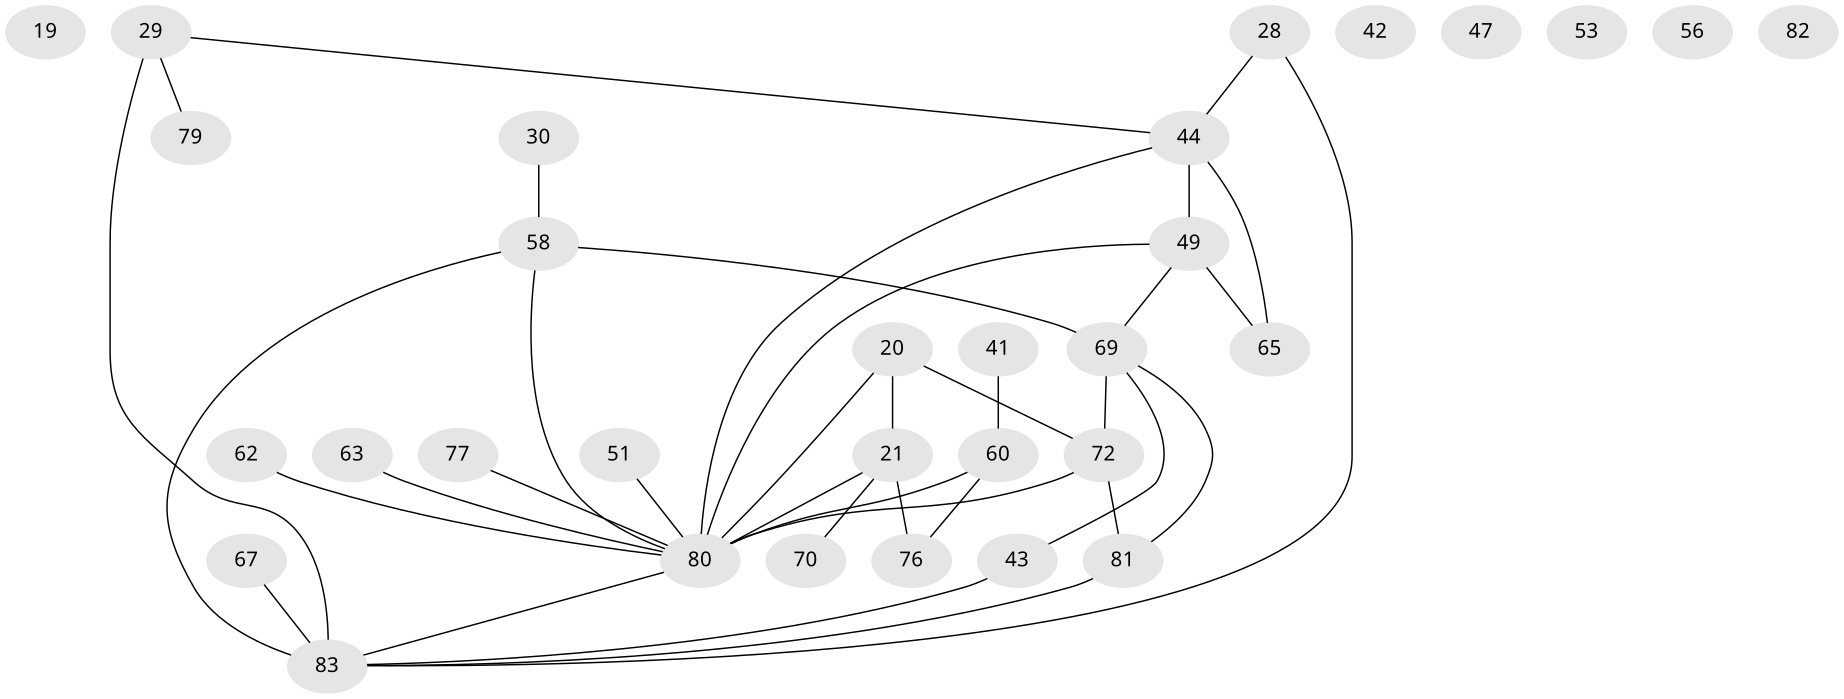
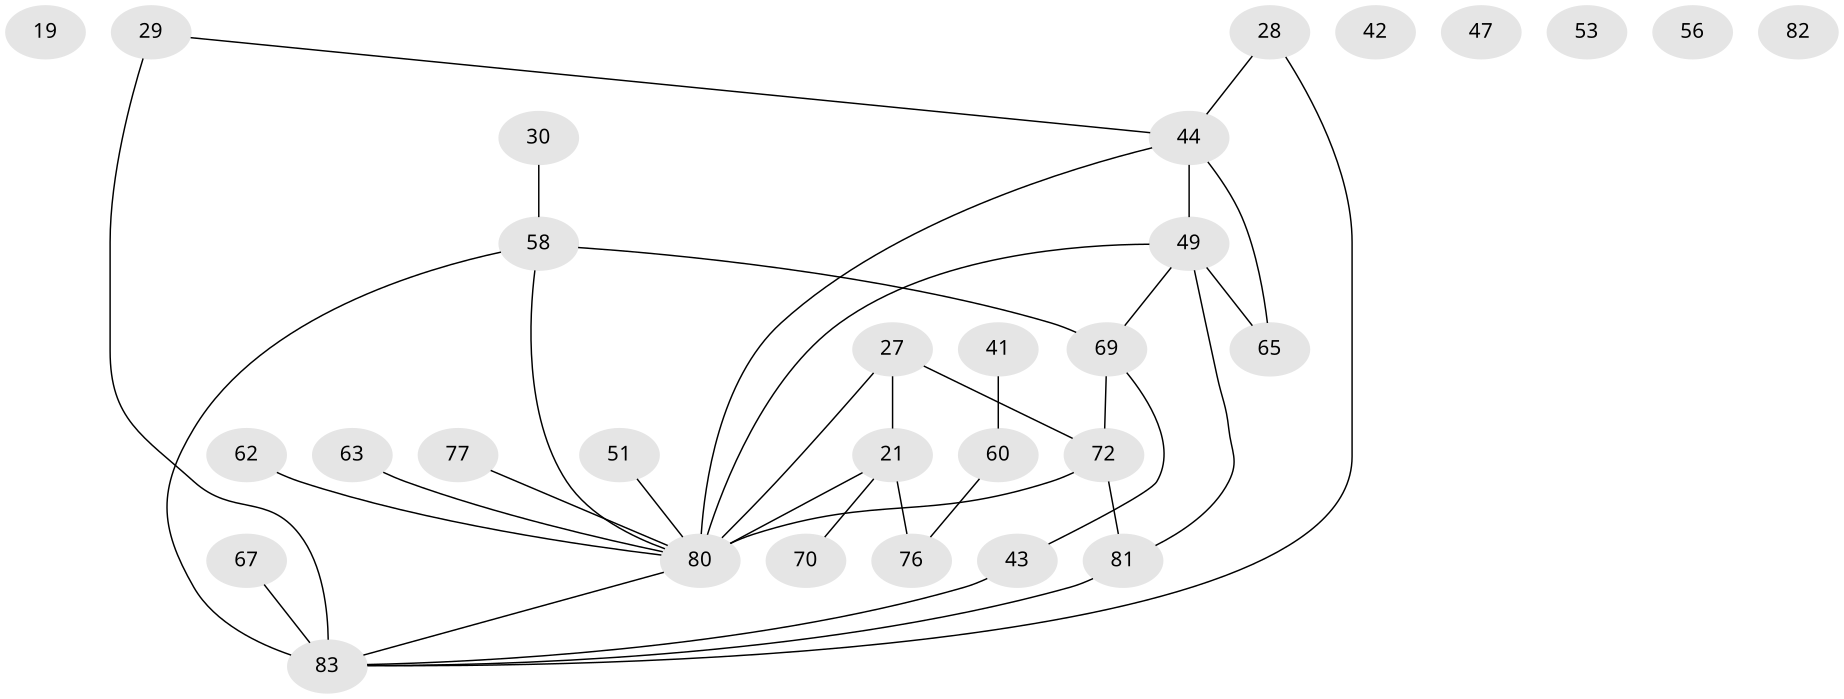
(191, 138) -> none
(893, 349) -> (893, 349)
(1212, 449) -> (1228, 424)
(885, 500) -> none
